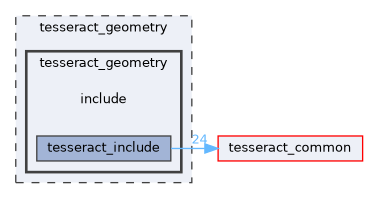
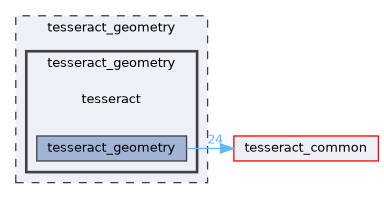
(104, 100) -> (112, 100)
(104, 148) -> (112, 148)
